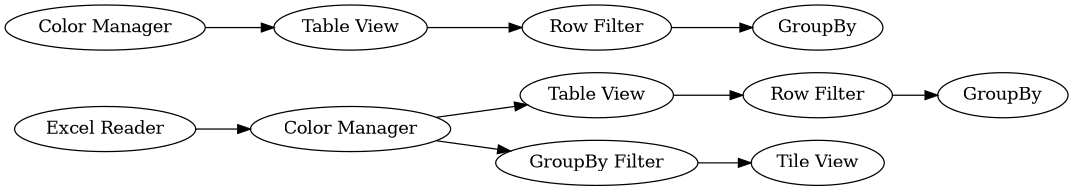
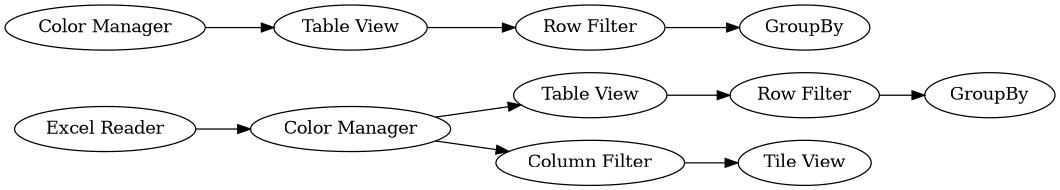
(597, 163) -> (590, 163)
